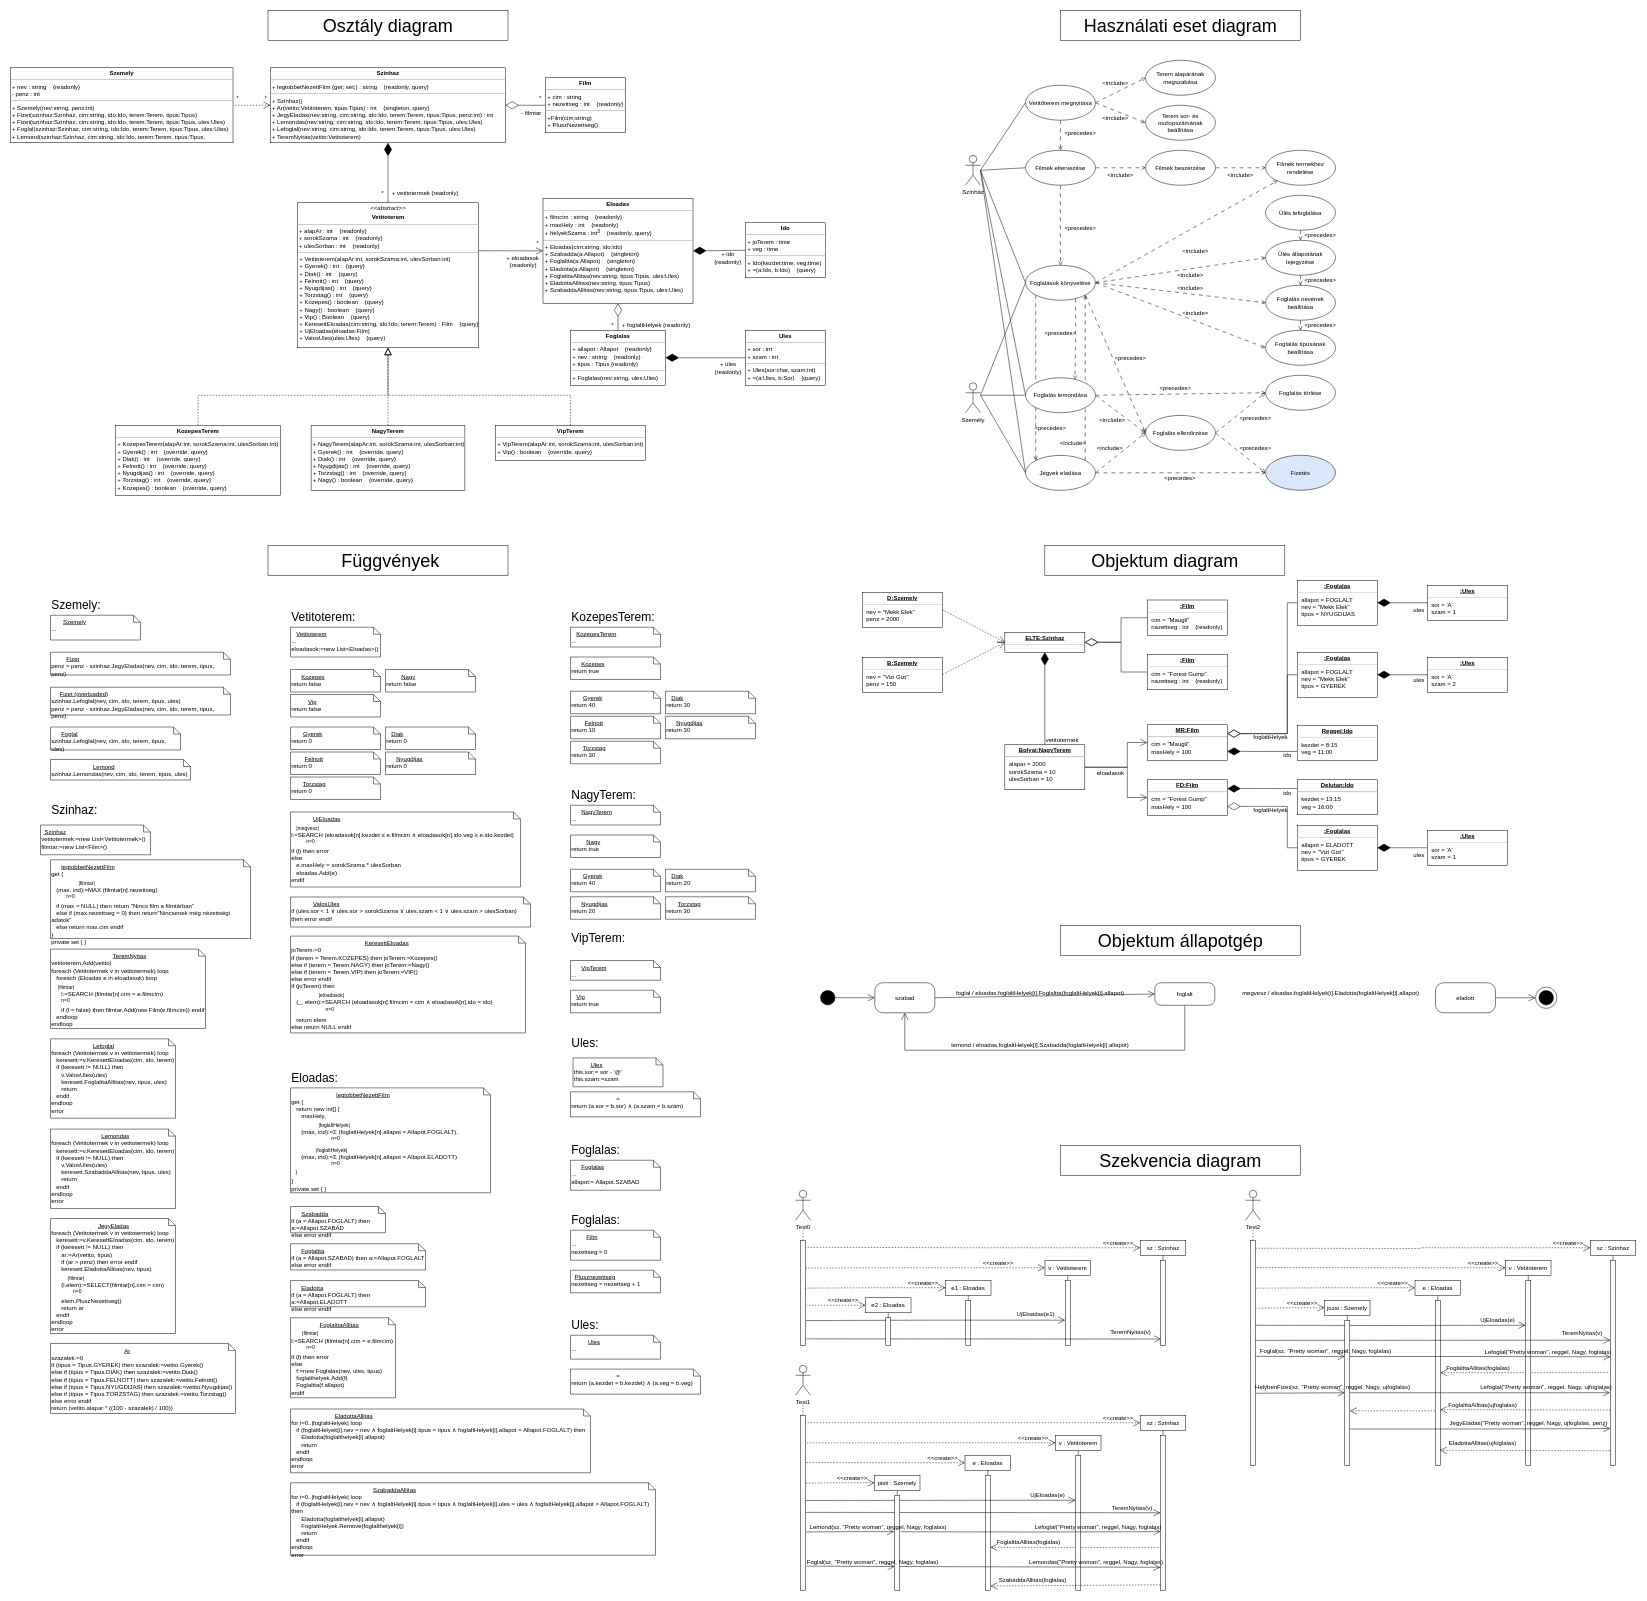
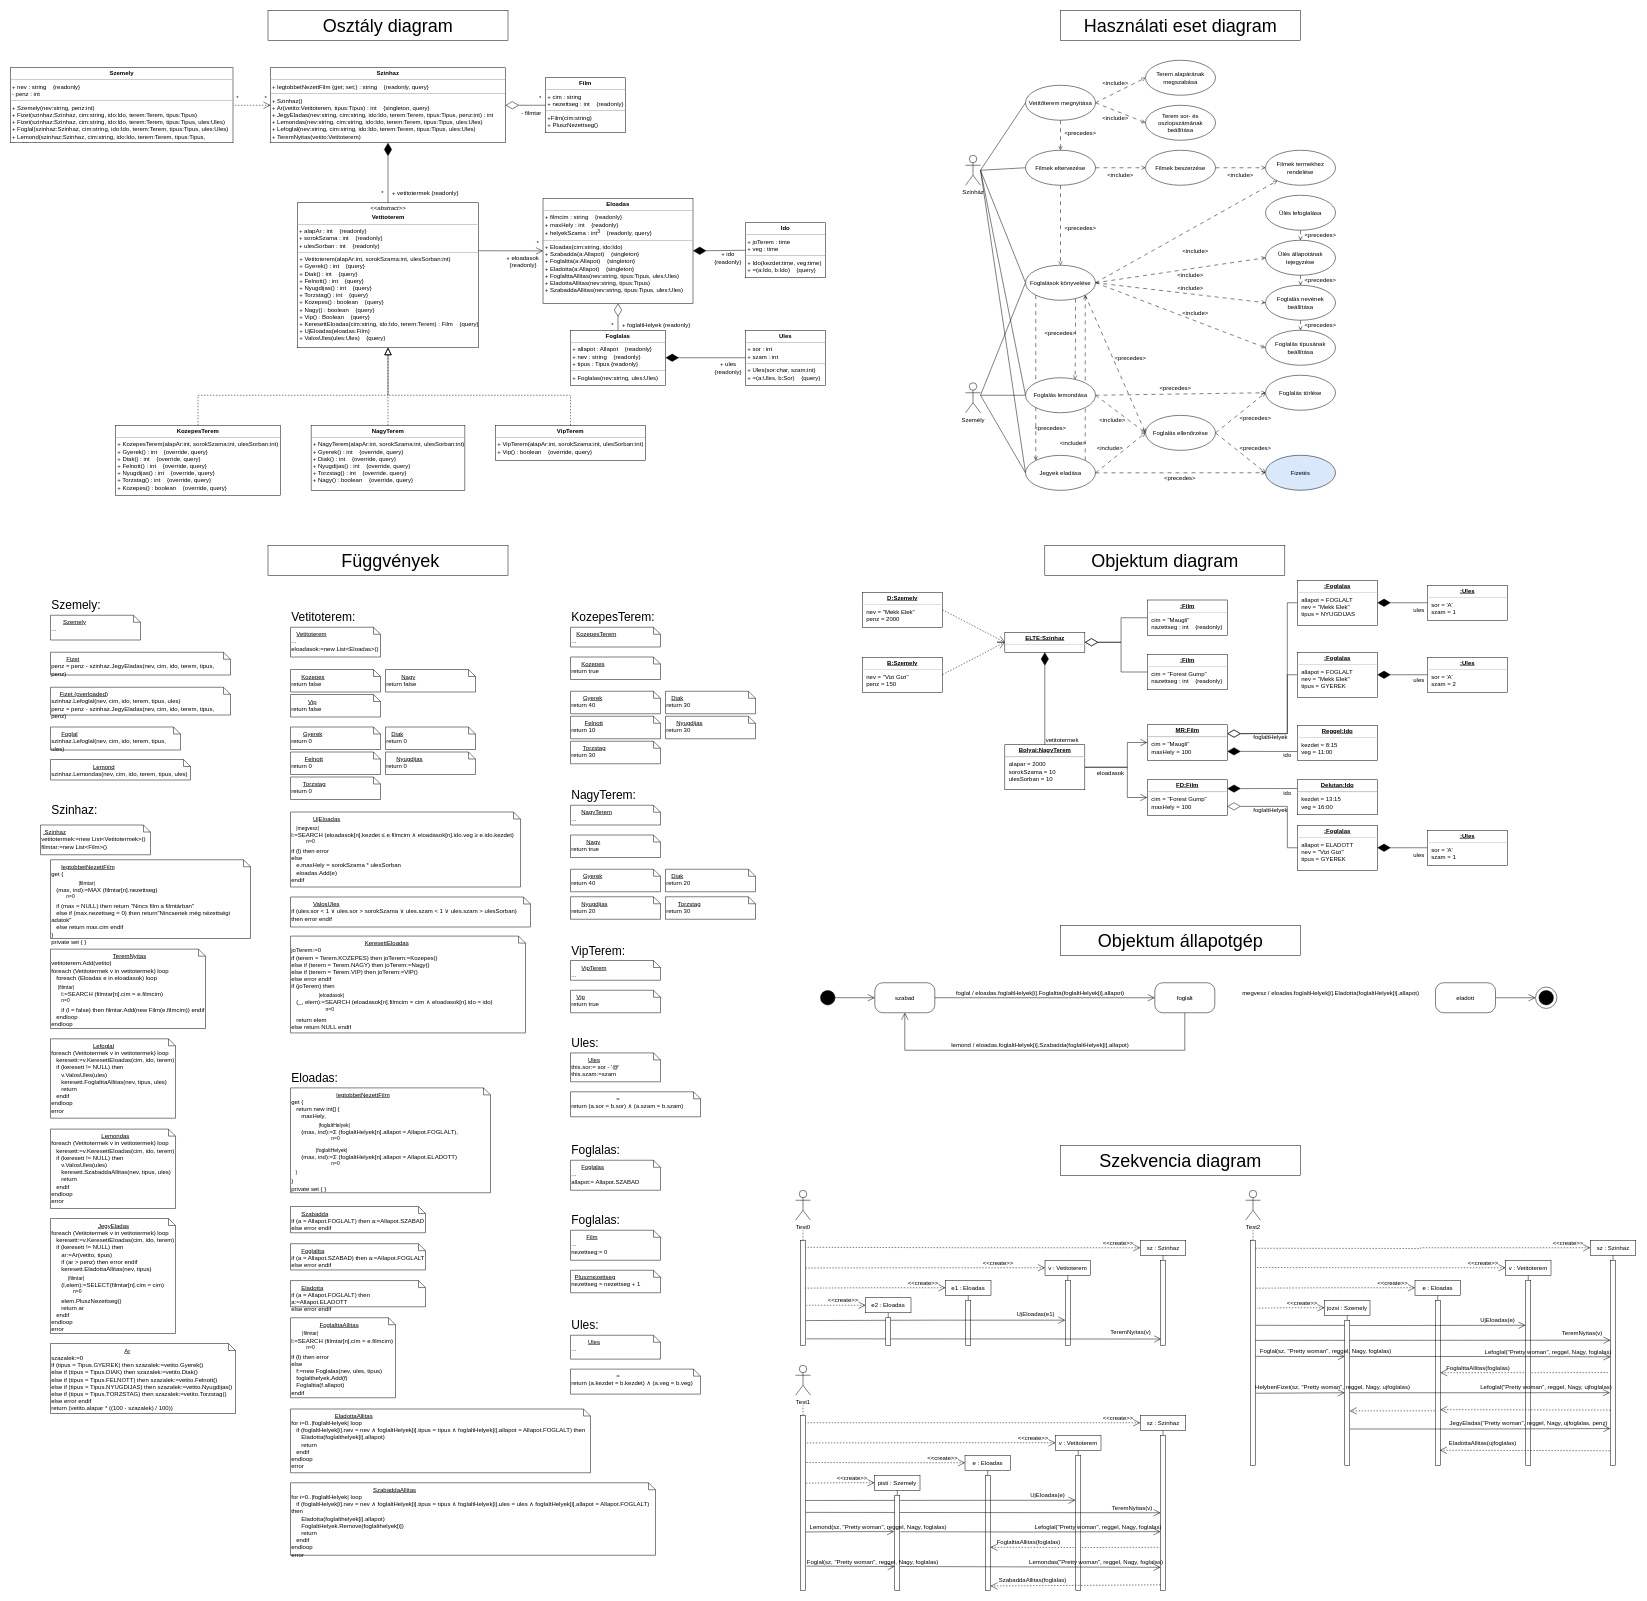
(603, 938) -> (603, 951)
(1185, 994) -> (1185, 998)
(618, 1072) -> (615, 1067)
(338, 1220) -> (358, 1220)
(1482, 1405) -> none
